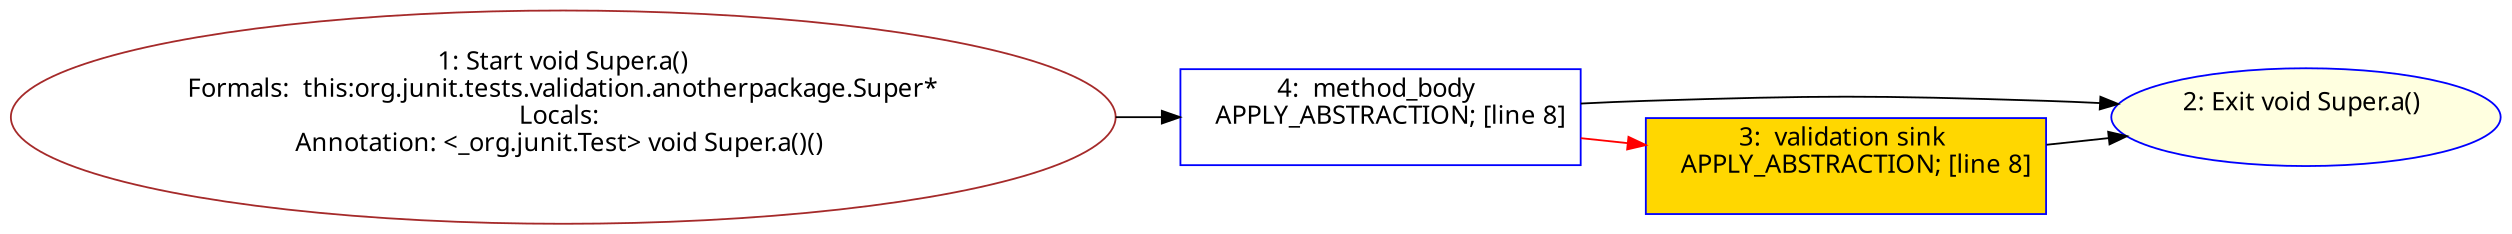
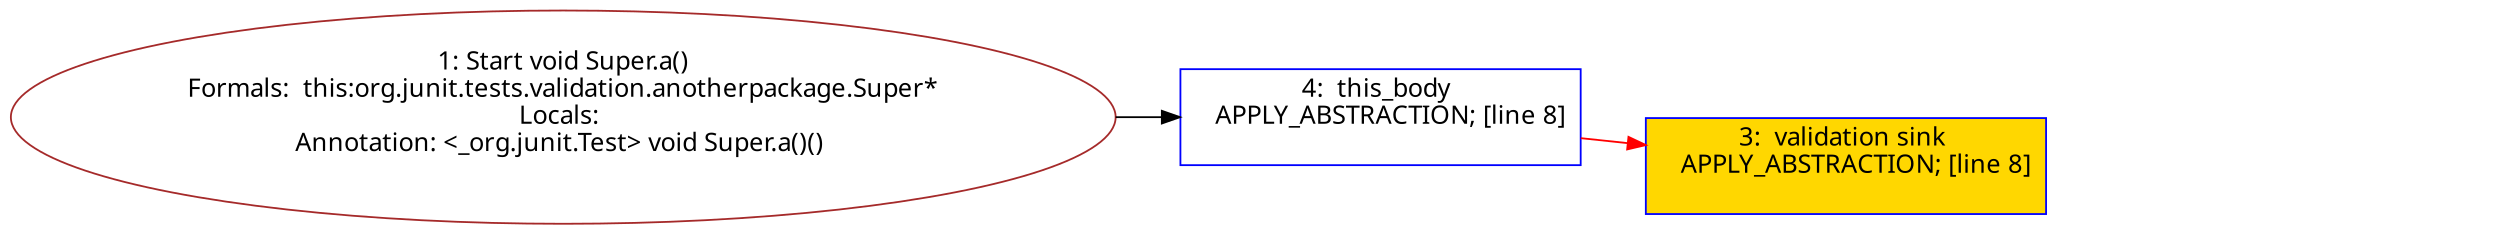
(1381, 117) -> (1381, 117)
(2306, 117) -> none
